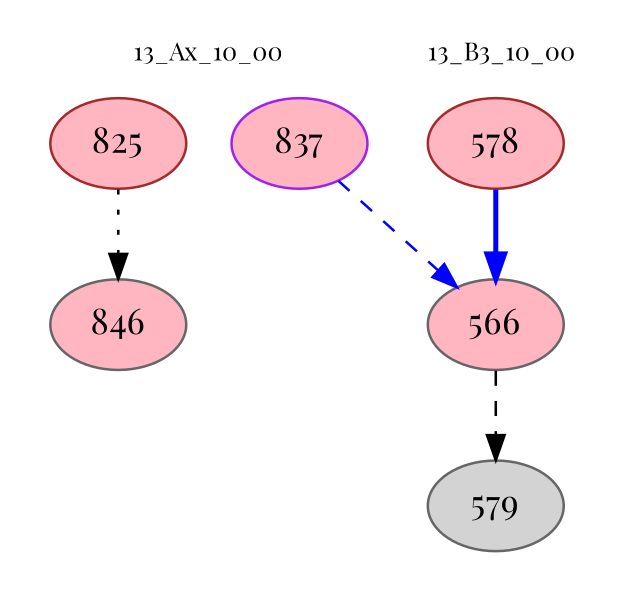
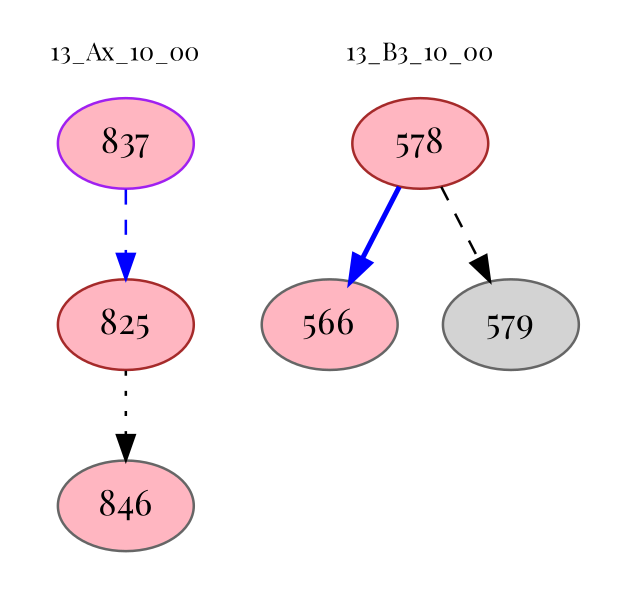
(371, 210) -> (126, 222)
(496, 403) -> (460, 223)
